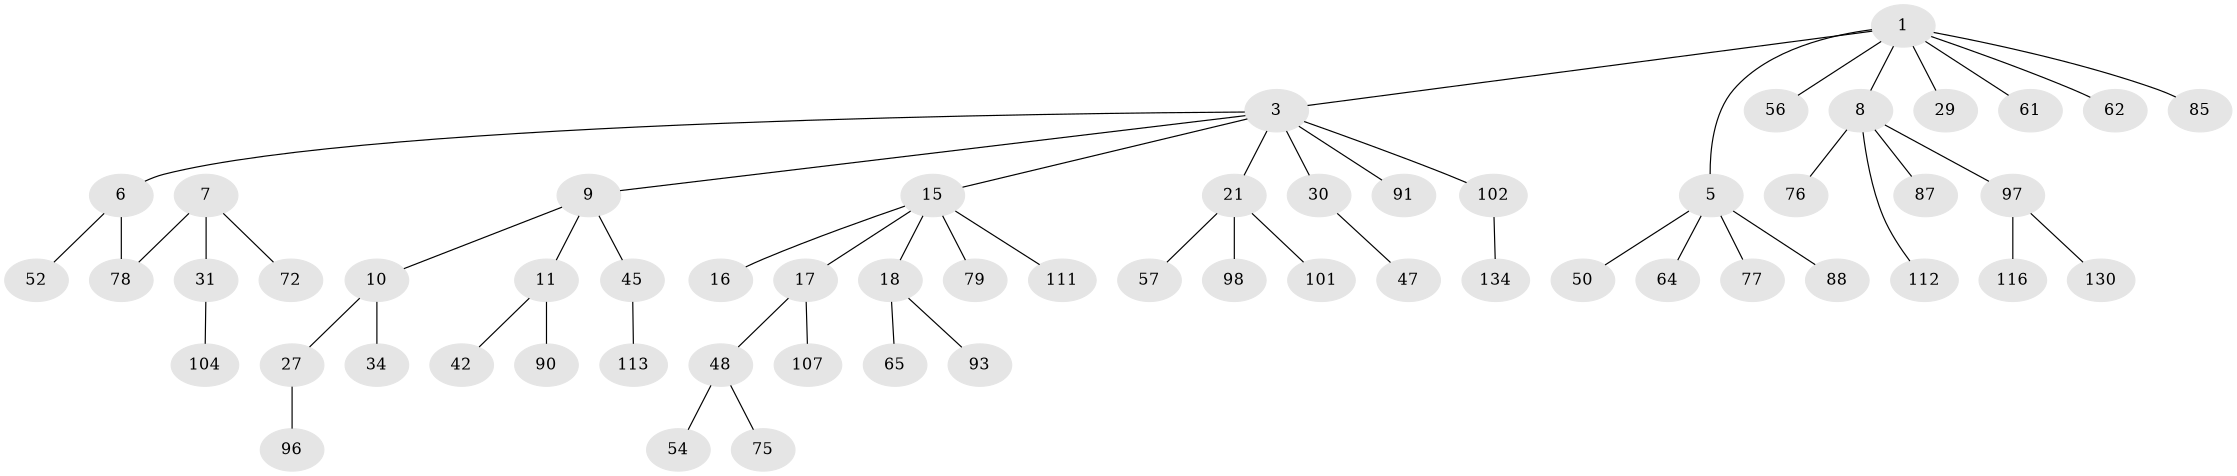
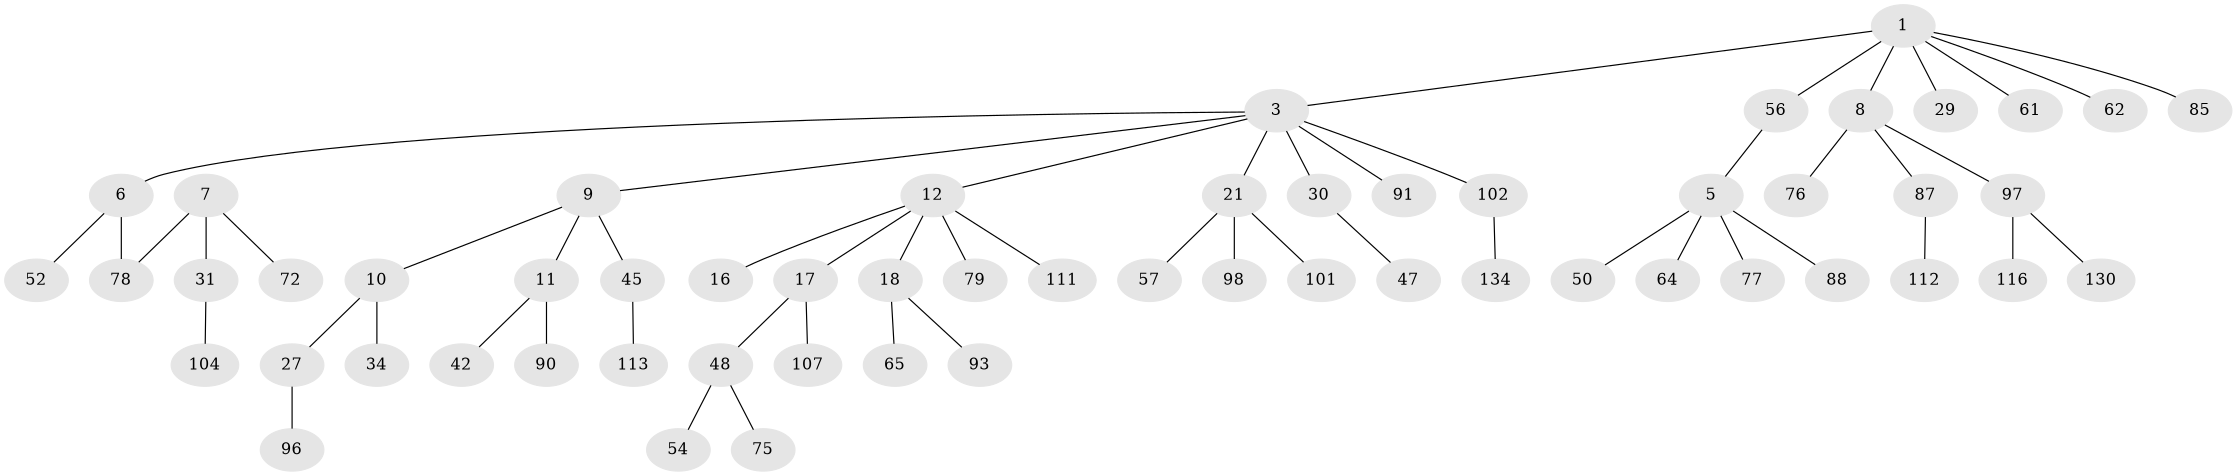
(1758, 69) -> (1744, 153)
(933, 196) -> (933, 196)
(1877, 200) -> (1925, 238)
